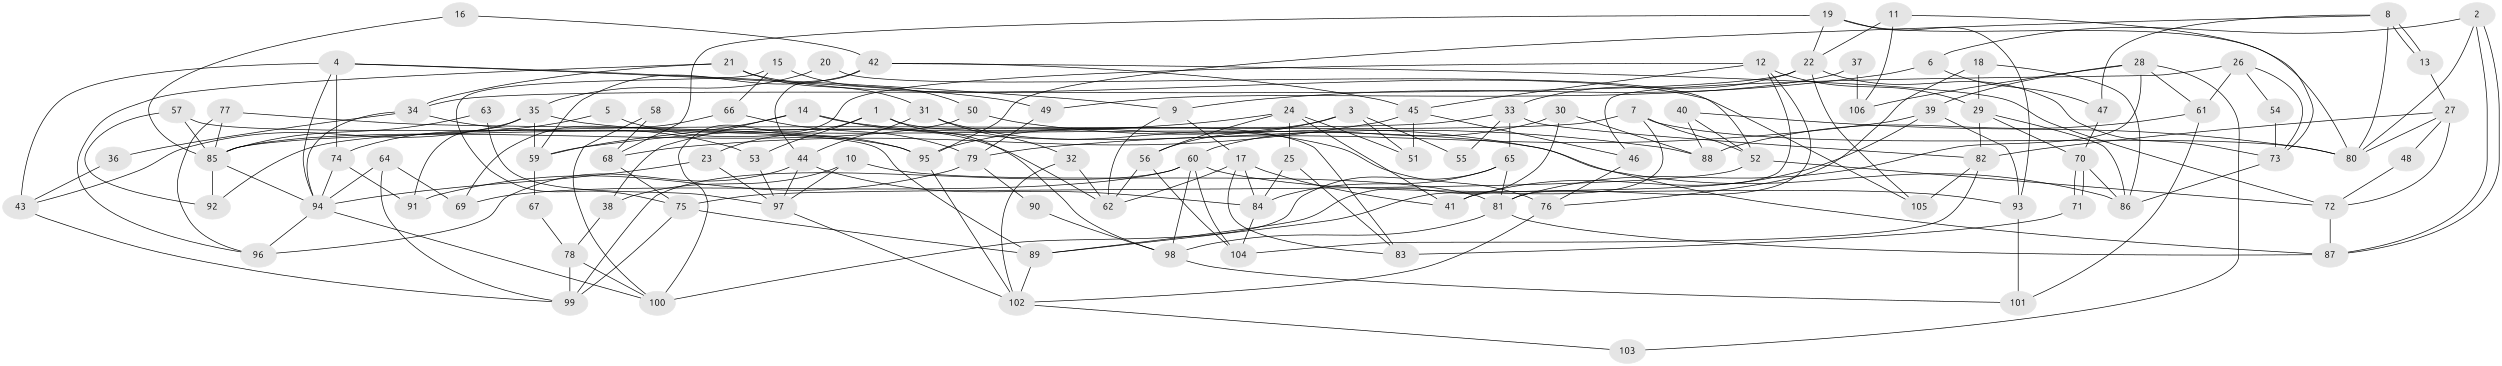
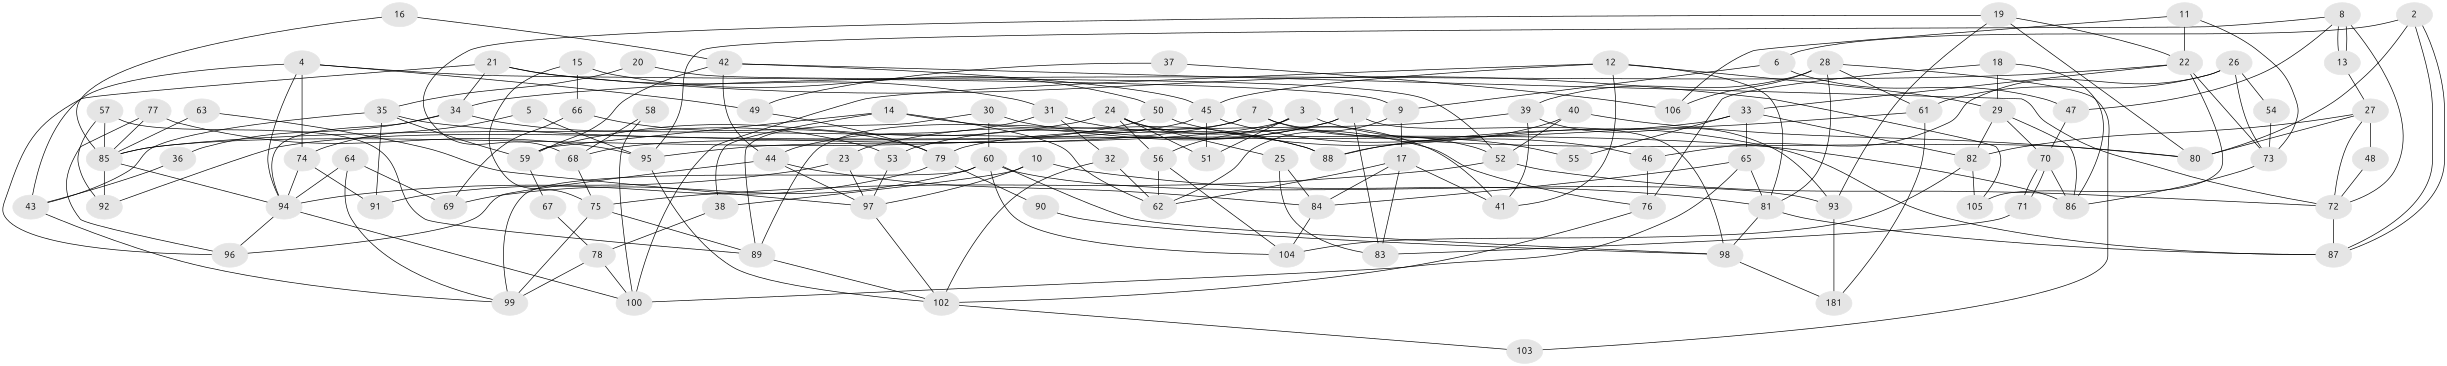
(2381, 90) -> (2401, 120)
(2018, 303) -> (1834, 303)
